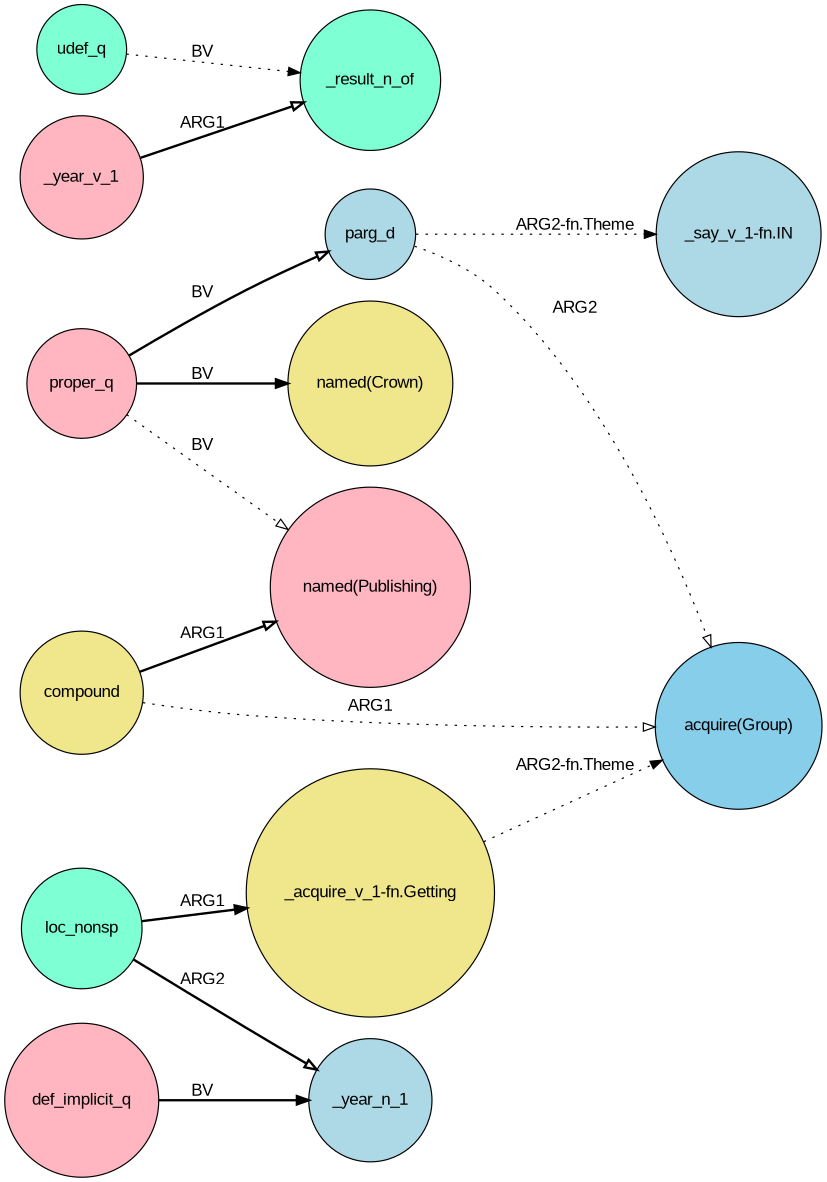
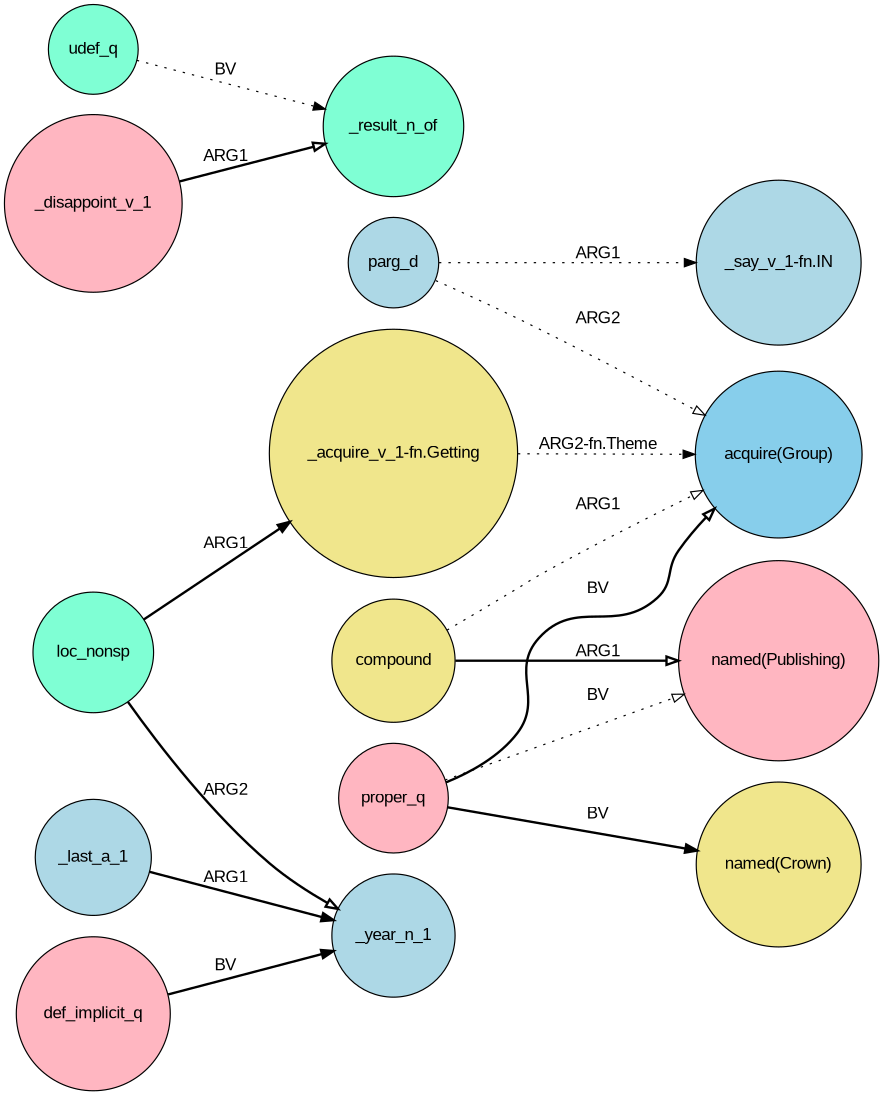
(82, 177) -> (93, 203)
(575, 225) -> (598, 254)
(222, 303) -> (553, 626)
none -> (93, 857)
